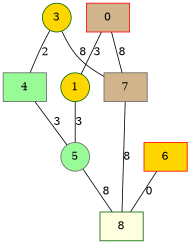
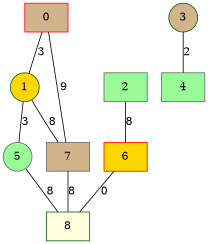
(57, 18) -> (183, 18)
(122, 52) -> (64, 87)
(79, 58) -> (45, 121)
none -> (126, 87)
(51, 123) -> none
